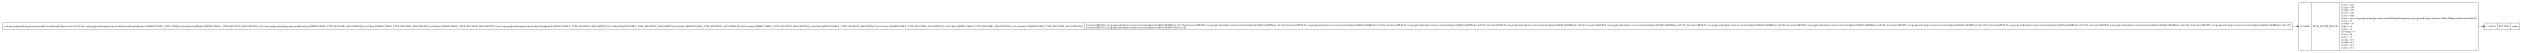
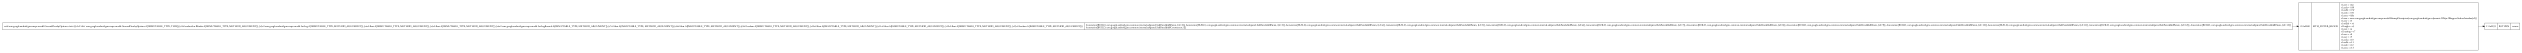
(2347, 26) -> (2348, 26)
